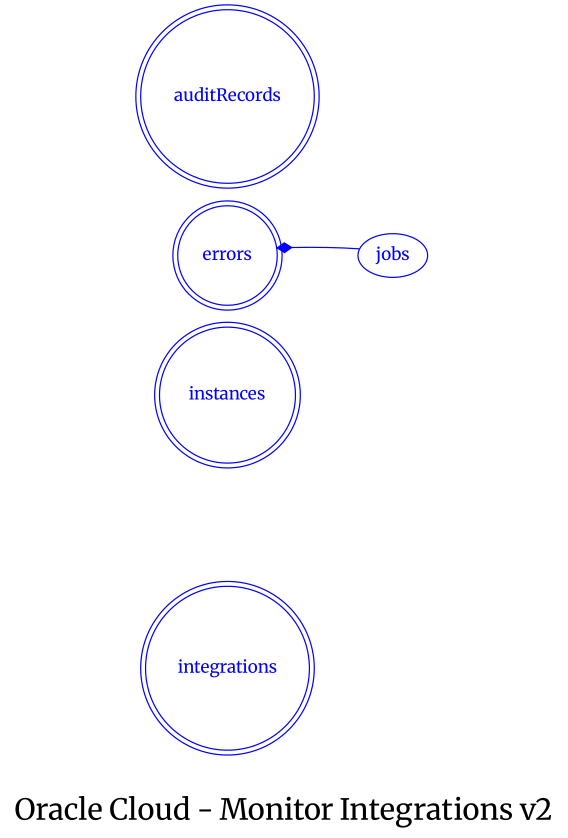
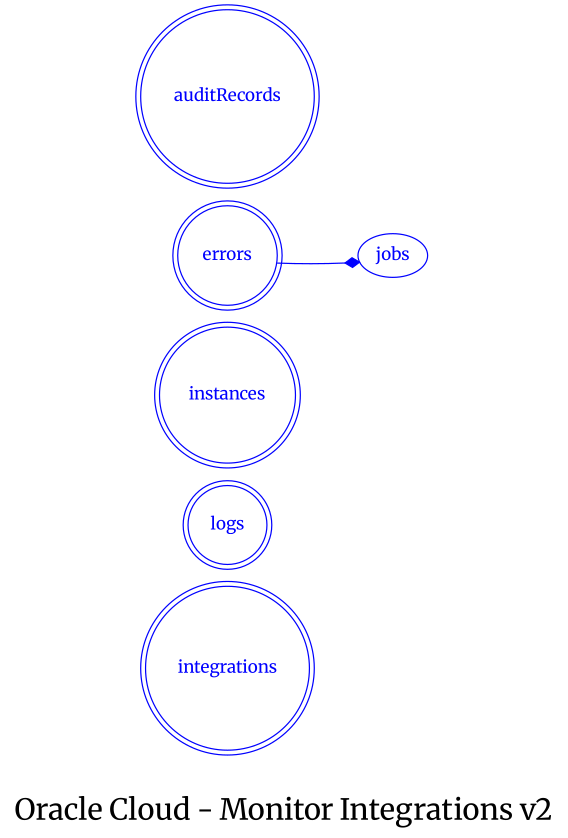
(326, 247) -> (311, 264)
none -> (227, 525)
